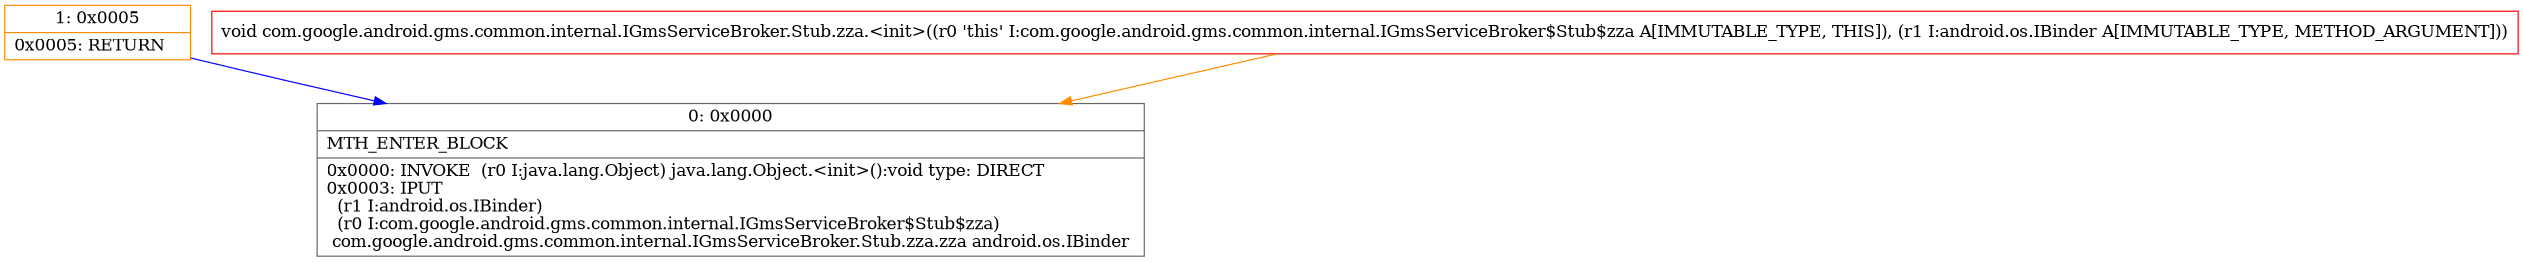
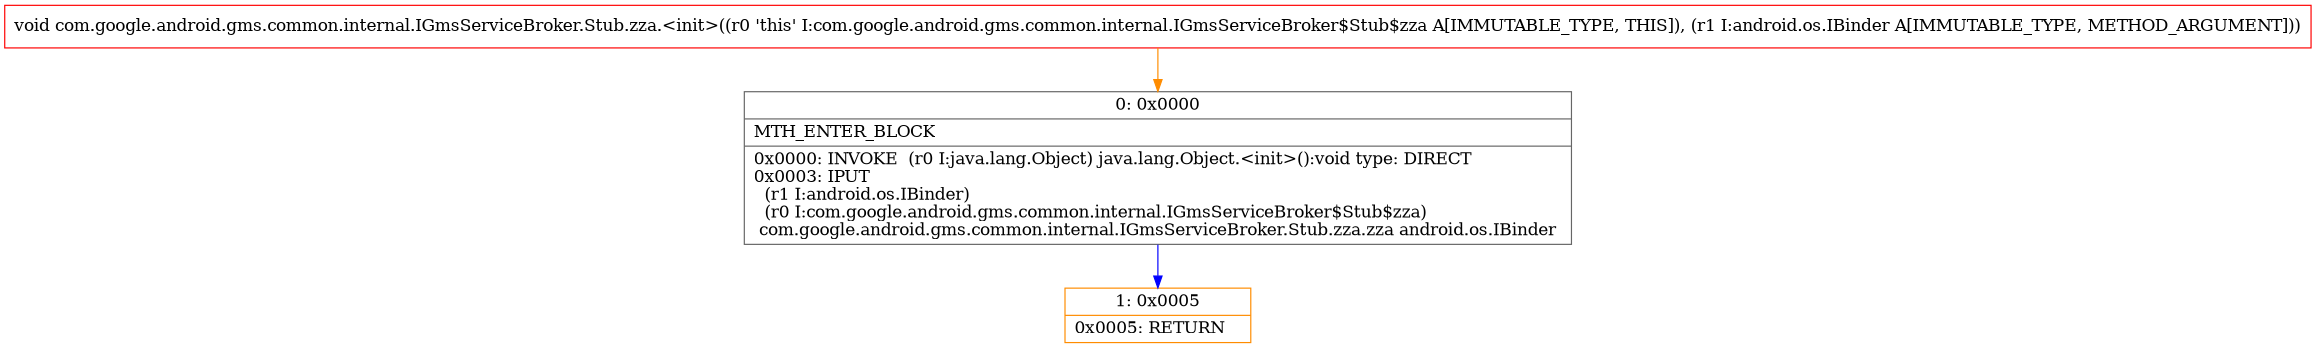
(282, 80) -> (1158, 260)
